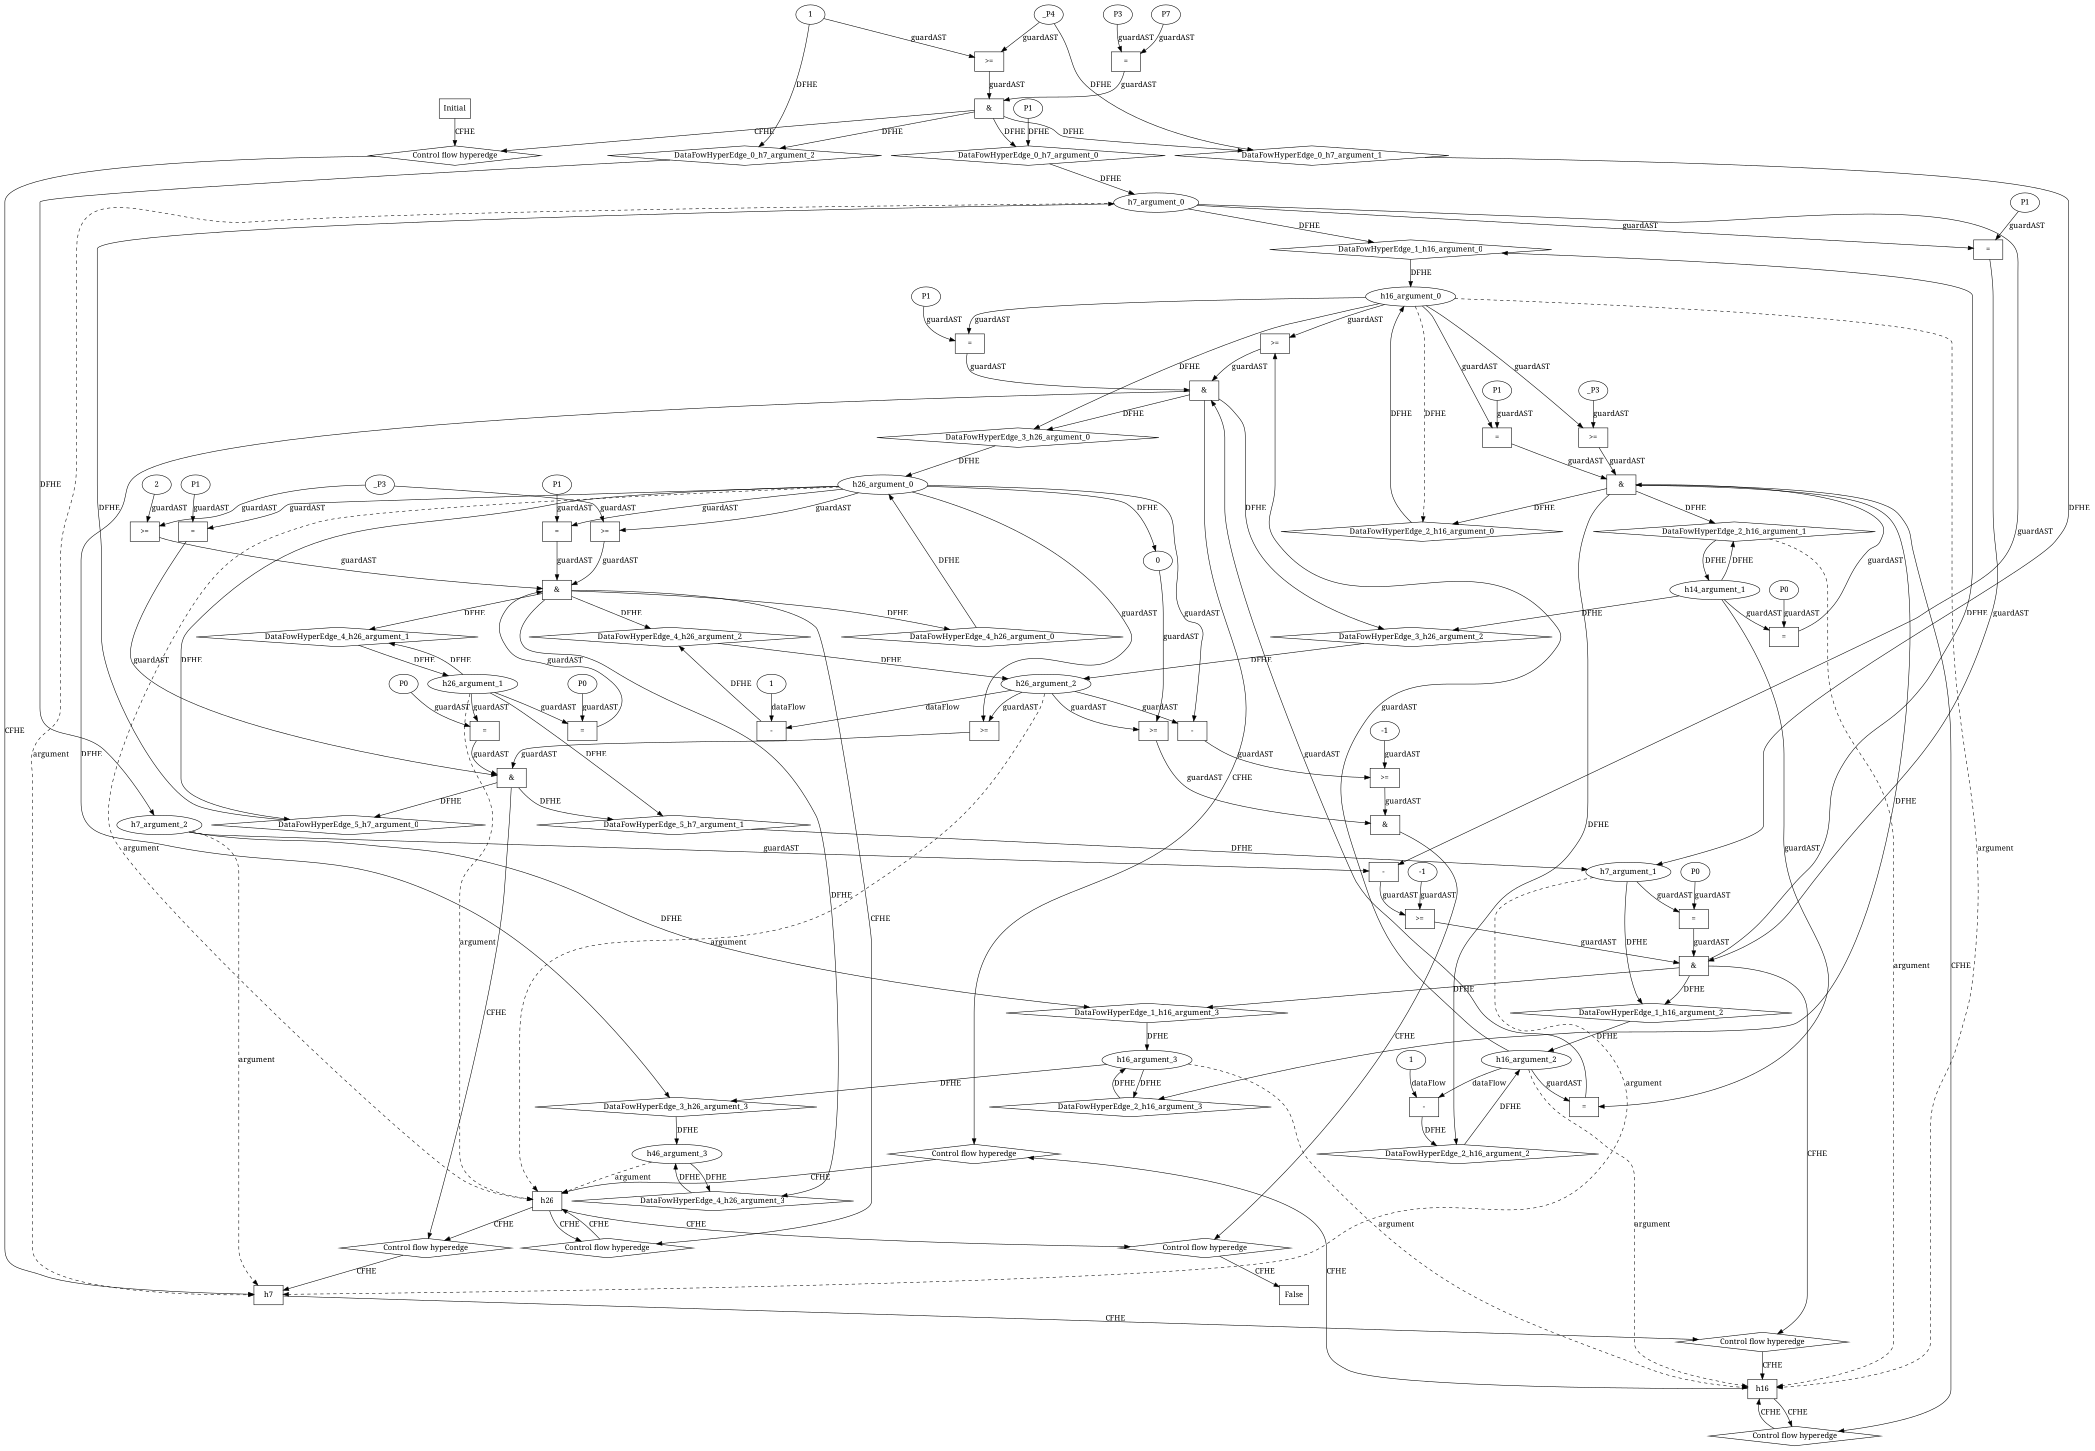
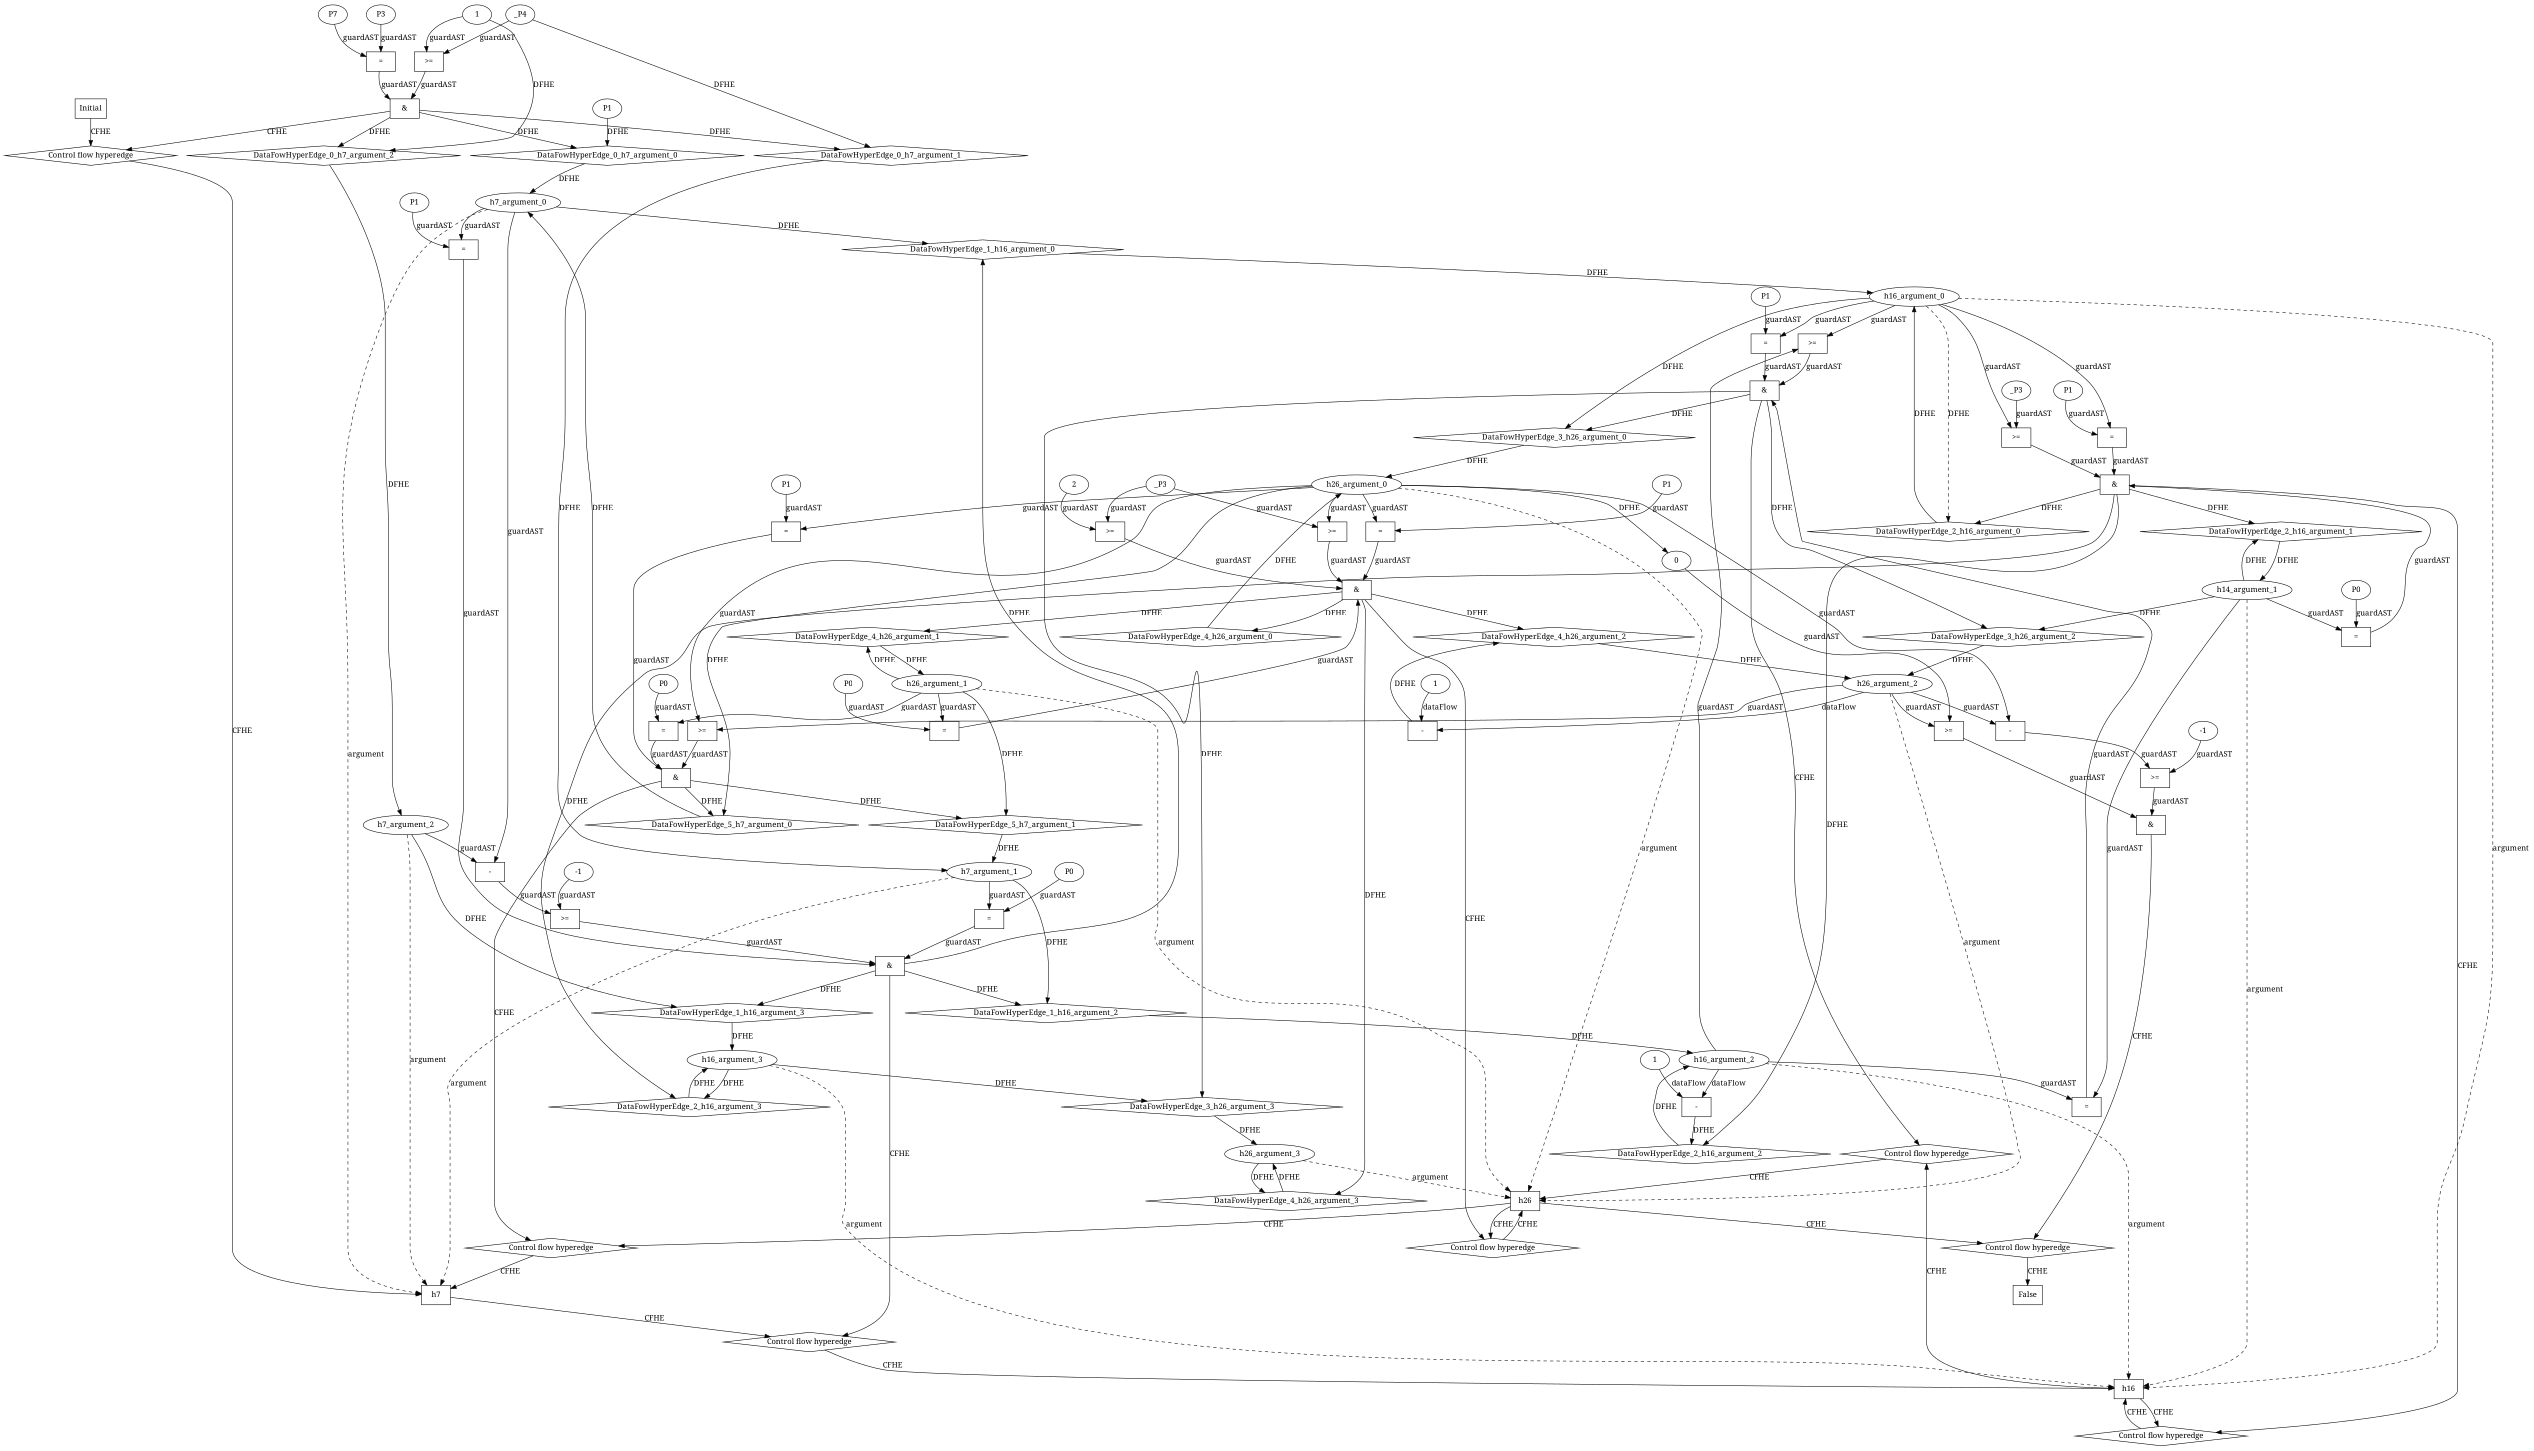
(1894, 979) -> (2247, 1027)
(677, 1154) -> (1270, 1154)
